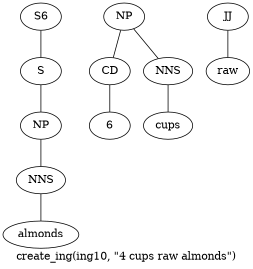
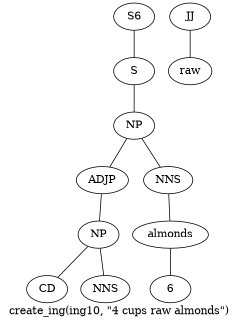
(110, 98) -> (170, 262)
(168, 126) -> none
none -> (102, 180)
